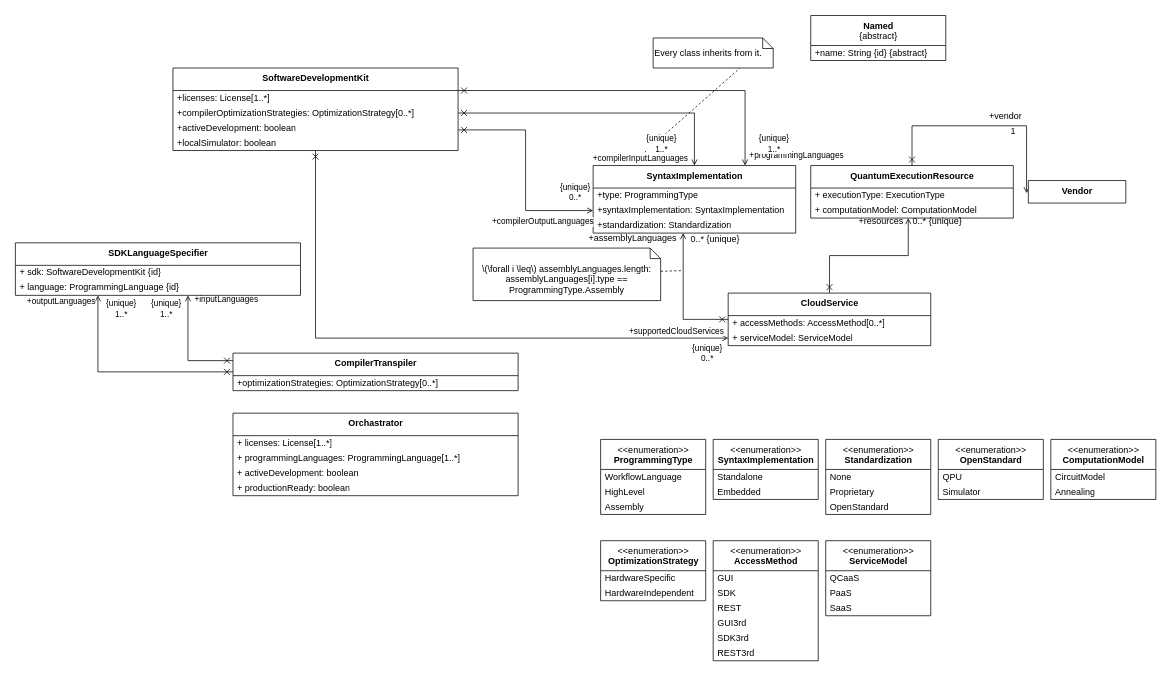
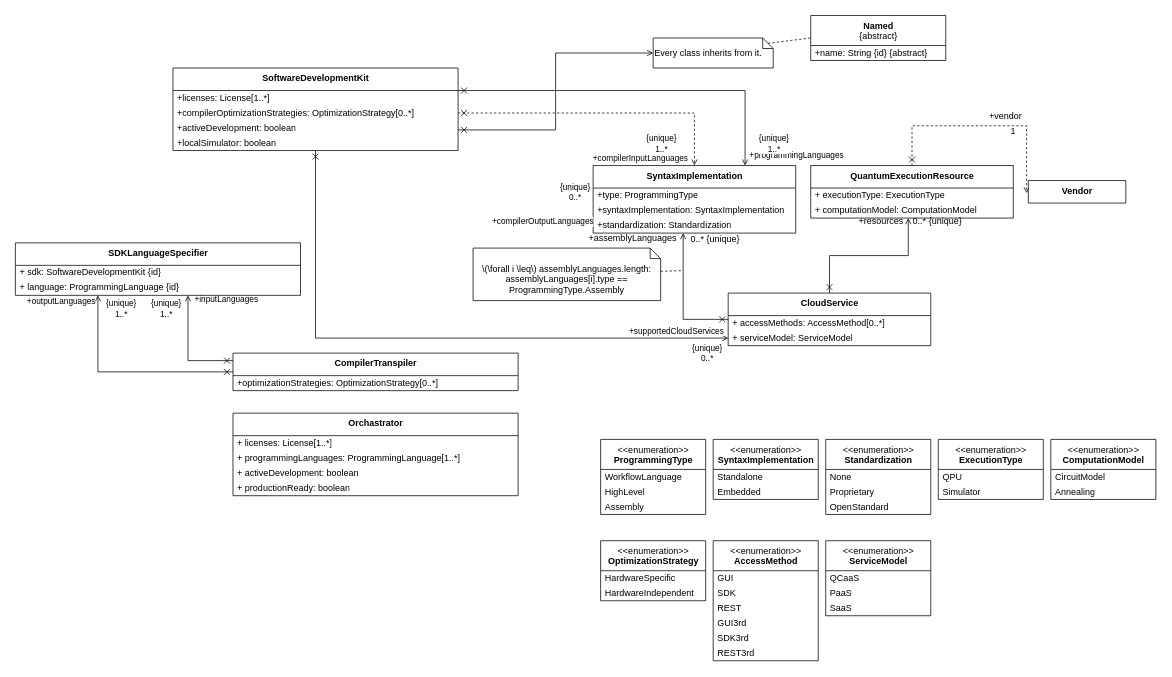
(703, 100) -> (789, 41)
(600, 113) -> (600, 113)
(982, 126) -> (982, 126)
(525, 201) -> (555, 106)
(991, 455) -> (991, 455)
